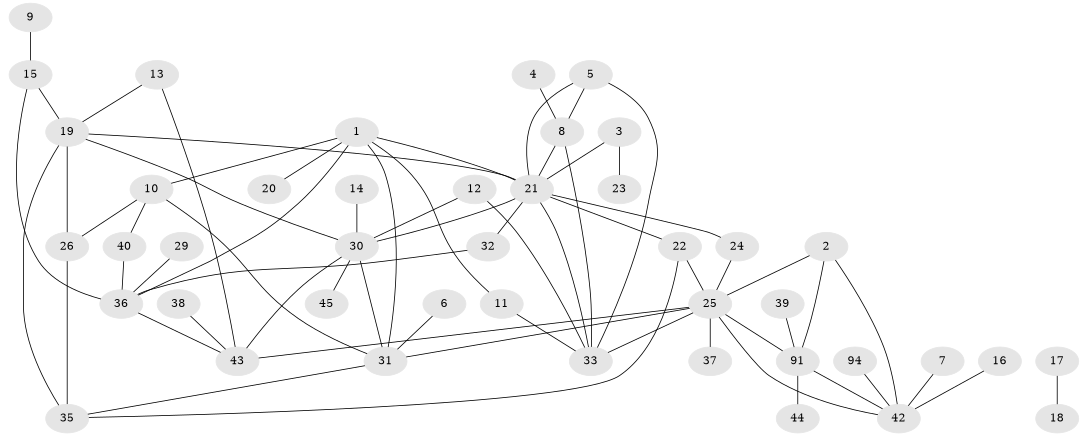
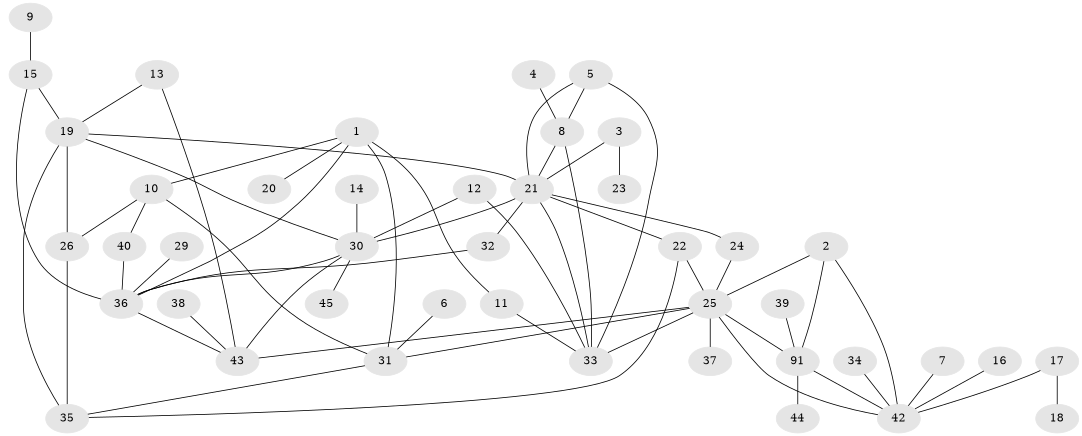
(447, 156) -> none
(371, 304) -> (238, 275)
(855, 361) -> (855, 361)
none -> (980, 393)
